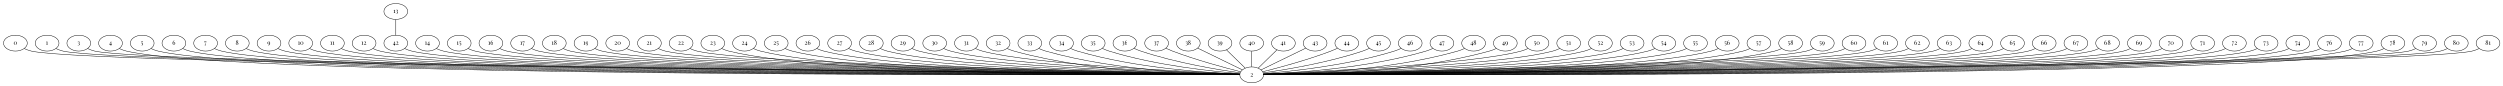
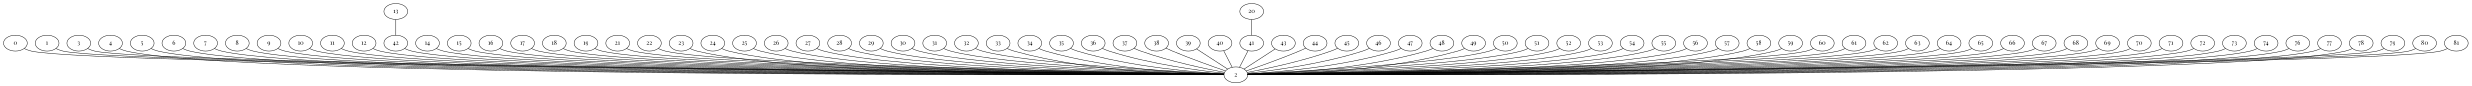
(933, 68) -> (1252, 27)
